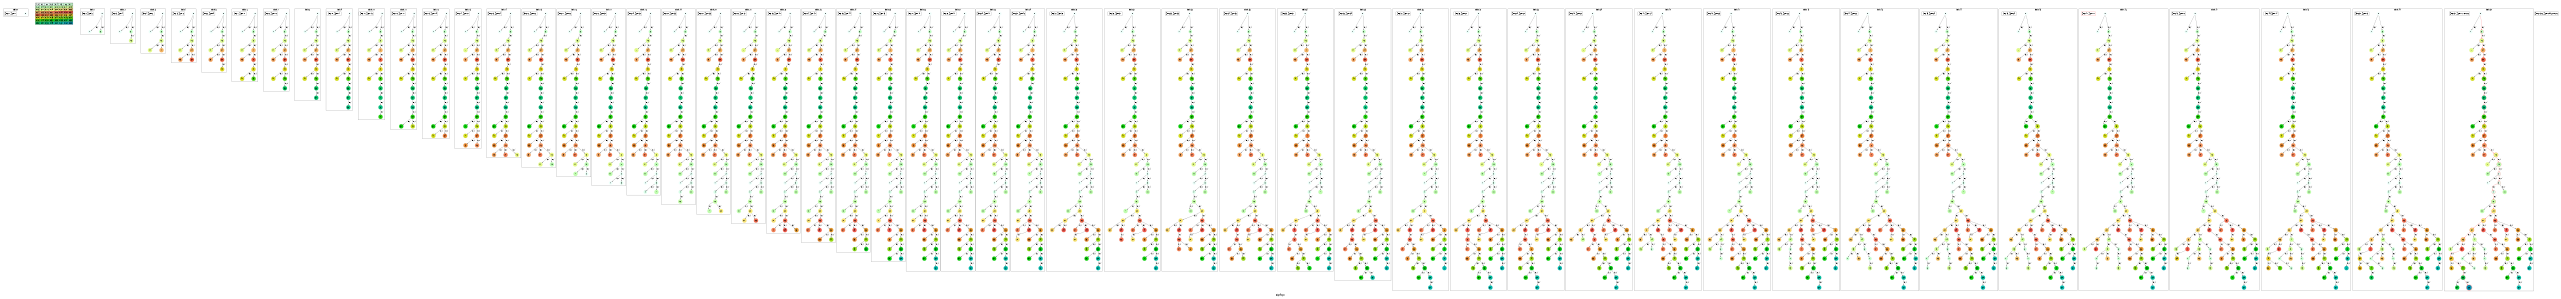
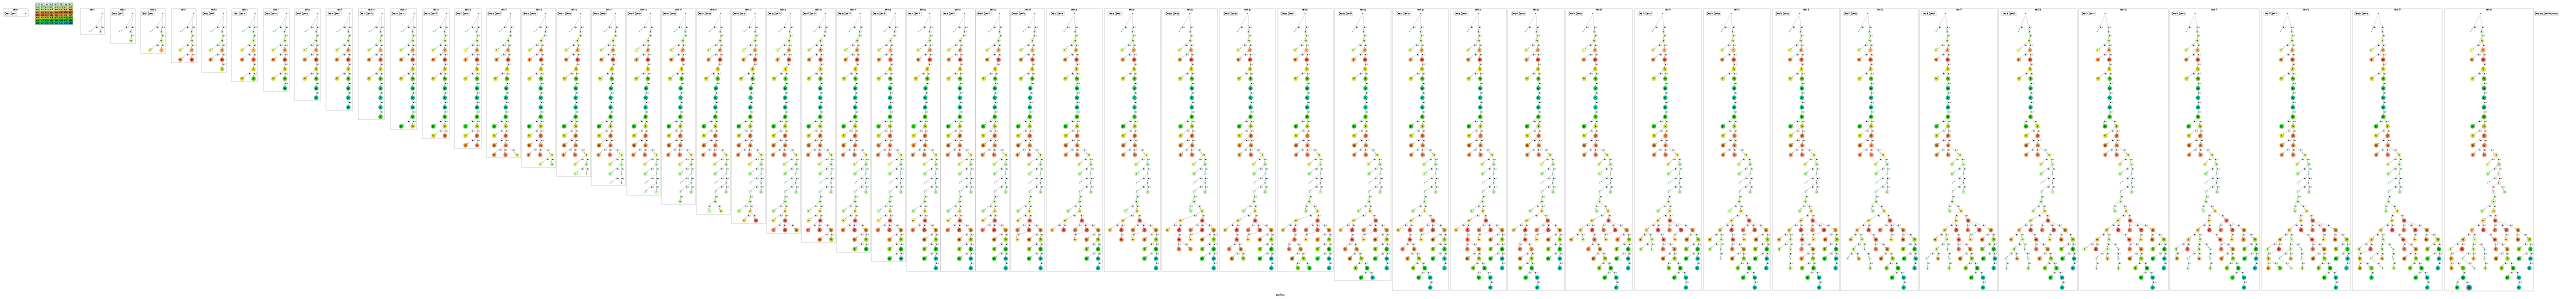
(87, 14) -> none
(178, 14) -> none
none -> (302, 14)
(2459, 14) -> none
